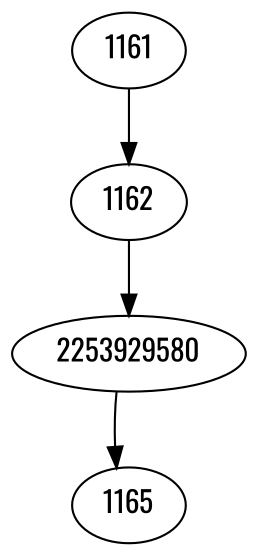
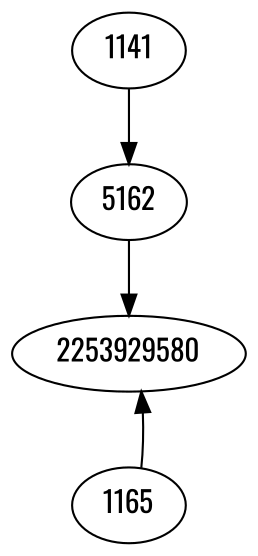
(129, 51) -> (129, 51)
(129, 202) -> (129, 202)
(115, 419) -> (143, 440)
